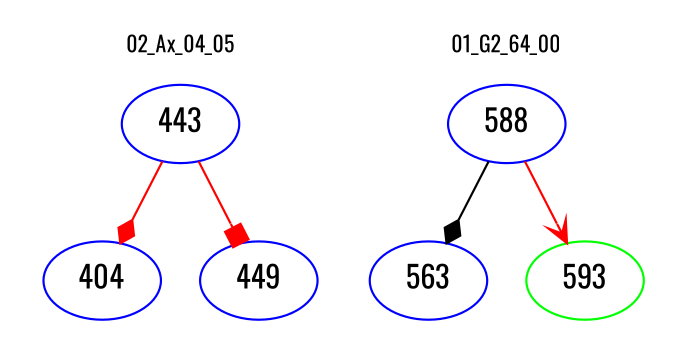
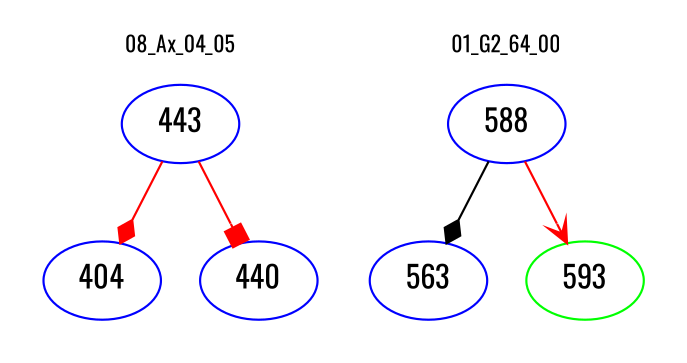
(181, 47) -> (181, 47)
(259, 281) -> (259, 281)
